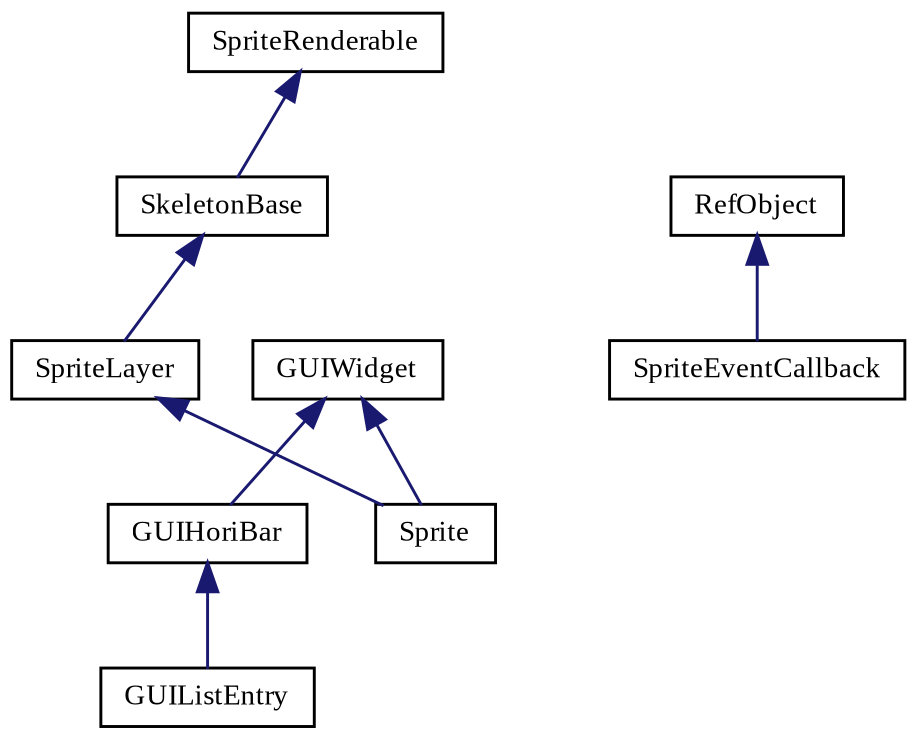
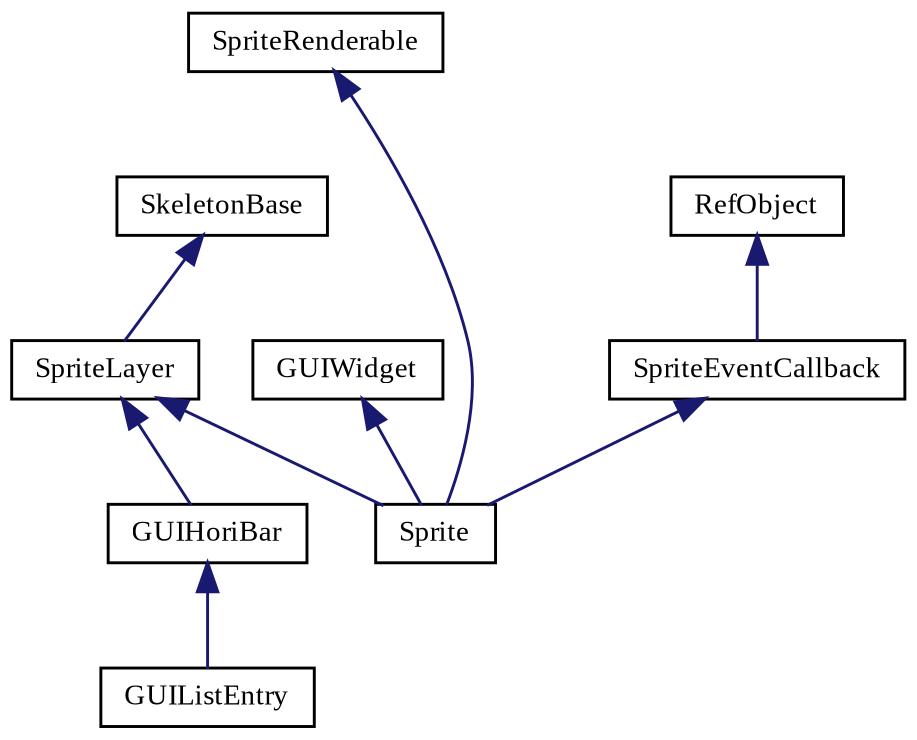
(261, 137) -> (452, 290)
none -> (583, 458)
(262, 469) -> (165, 464)
